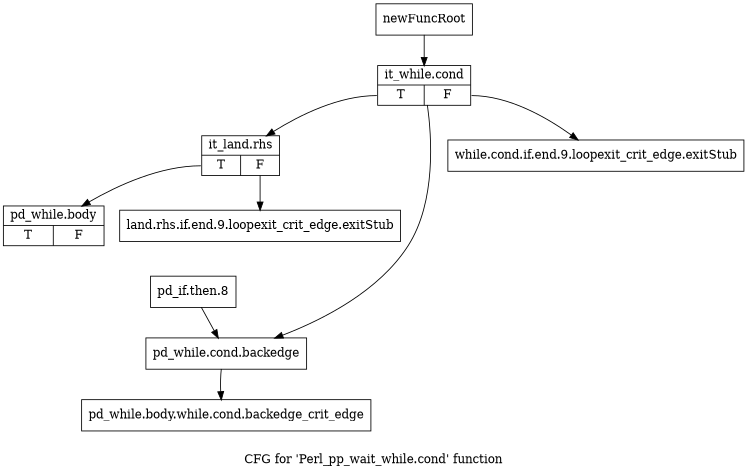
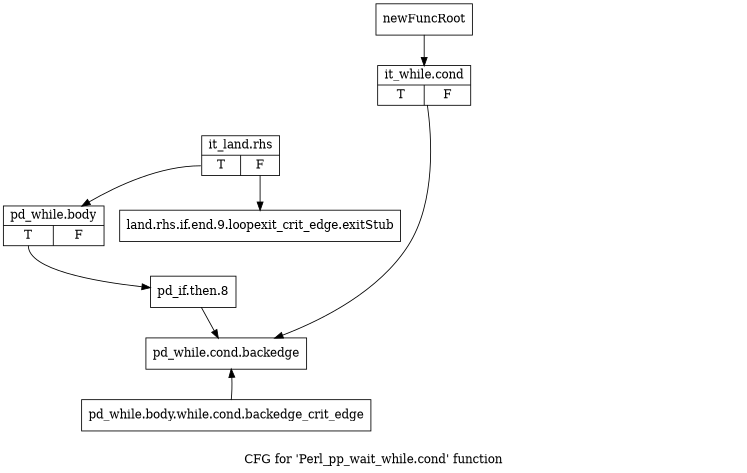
(323, 107) -> none
(596, 156) -> none
none -> (80, 276)
(221, 380) -> (232, 389)
